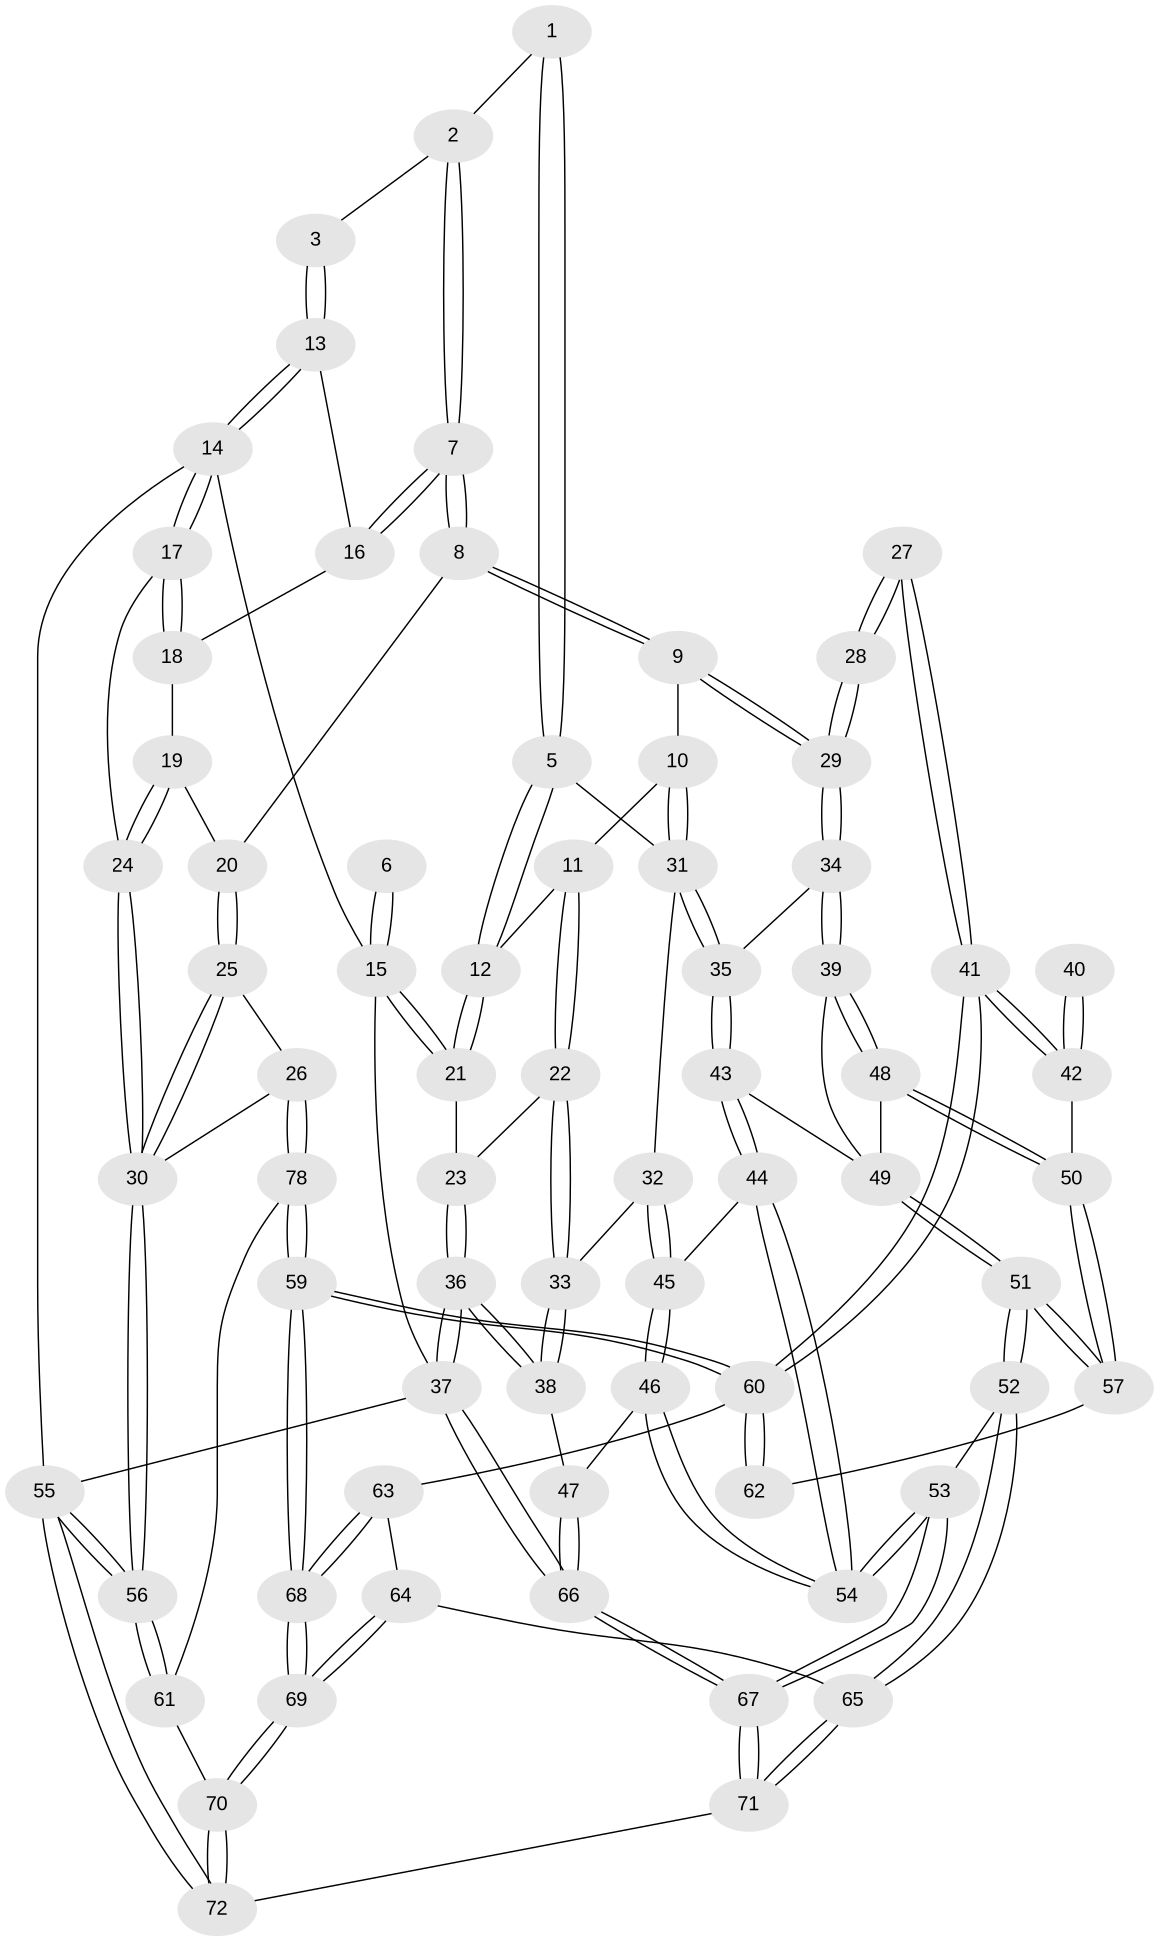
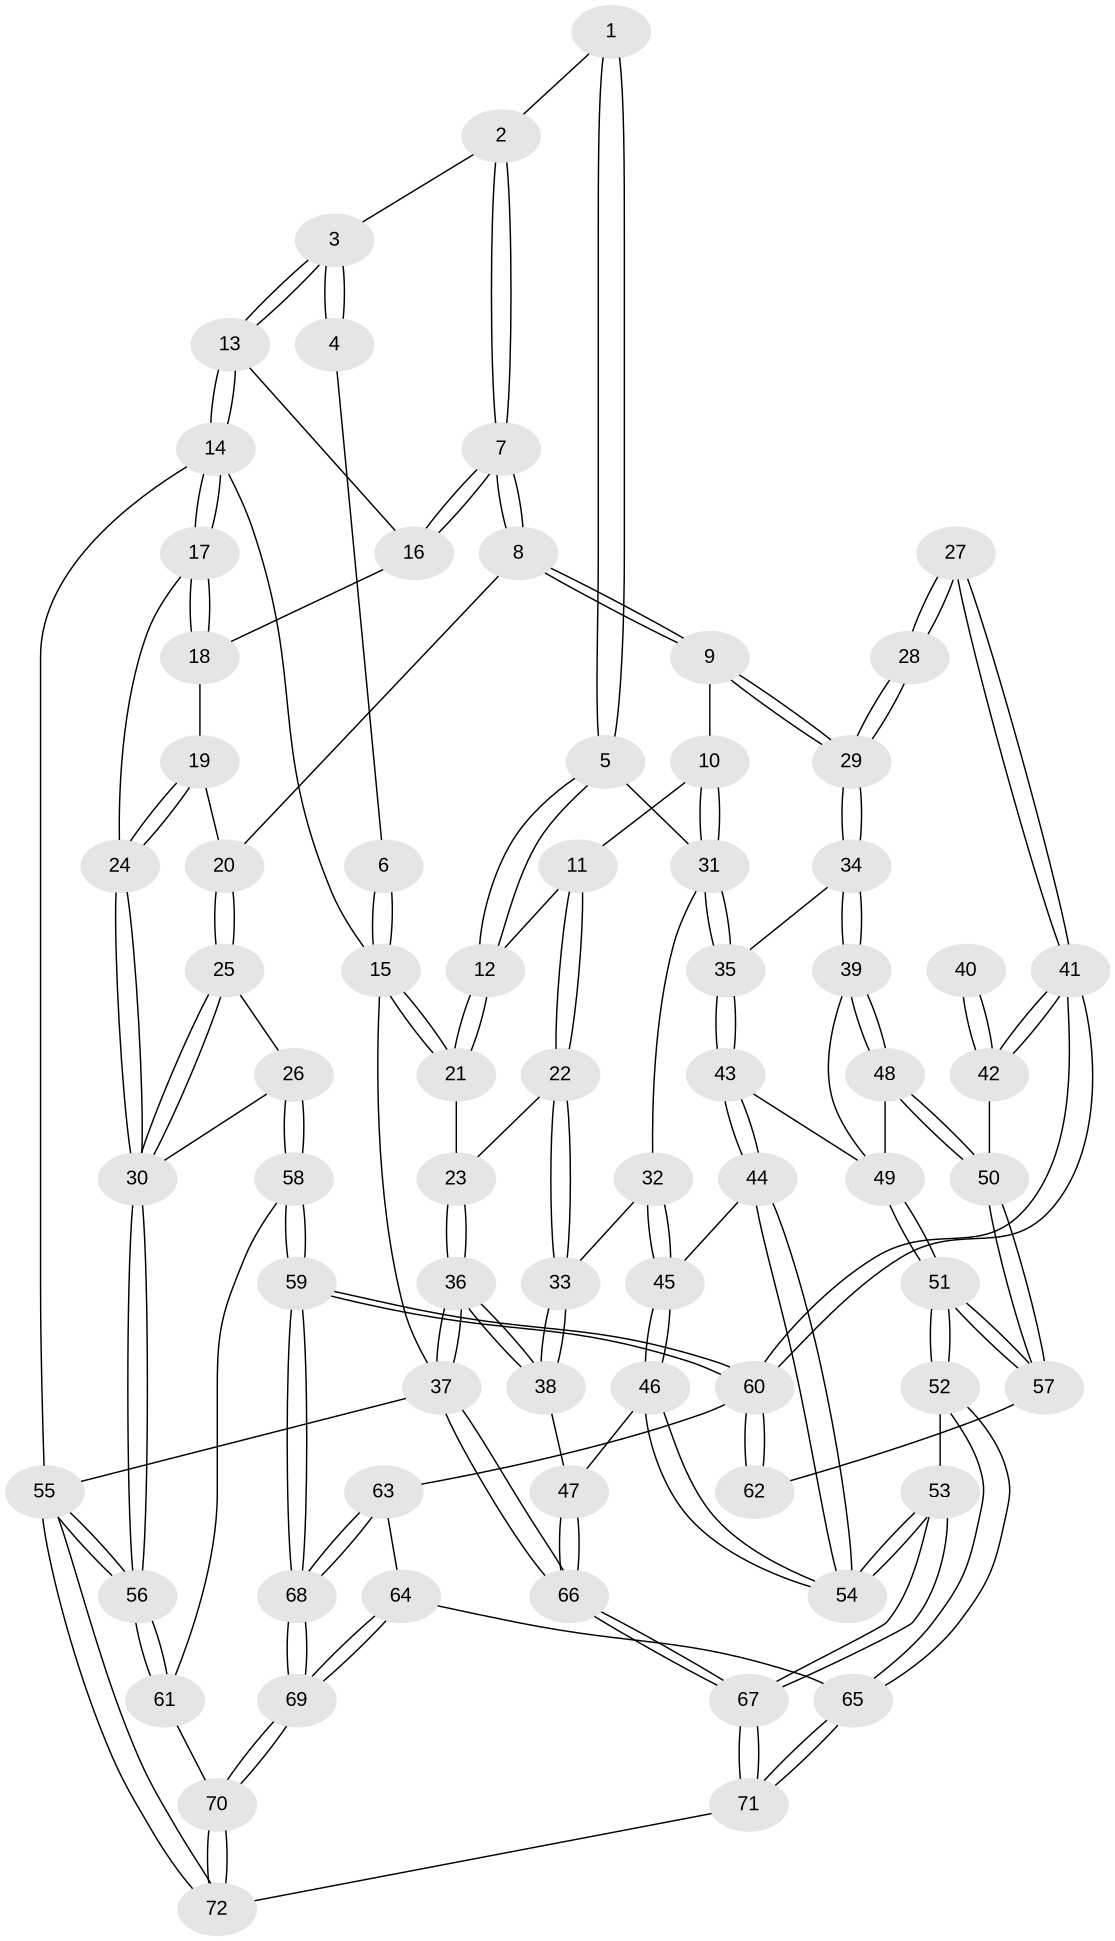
none -> (335, 345)
(297, 1179) -> (294, 1179)
